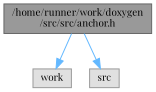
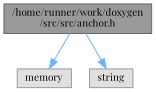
(52, 78) -> (44, 78)
(104, 78) -> (111, 78)
